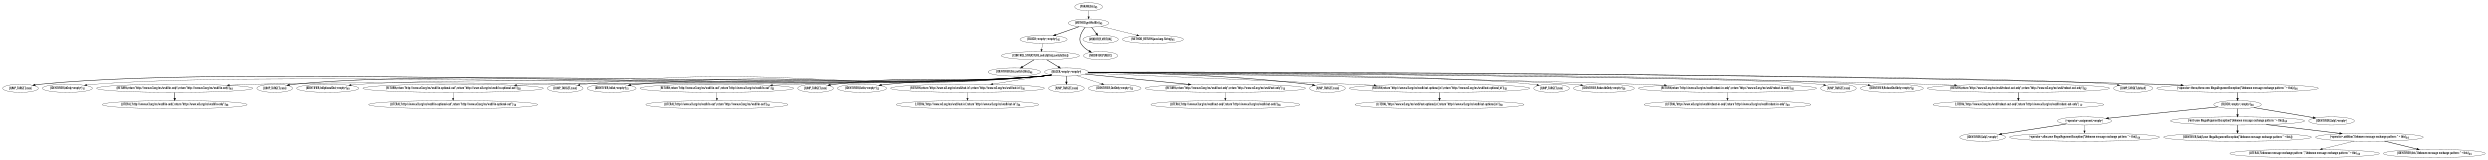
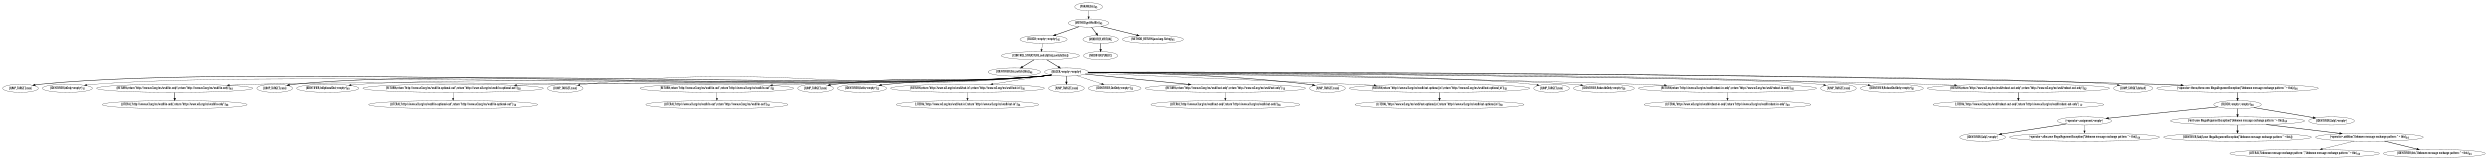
(1119, 31) -> (1119, 31)
(1080, 40) -> (1101, 46)
(612, 88) -> none
